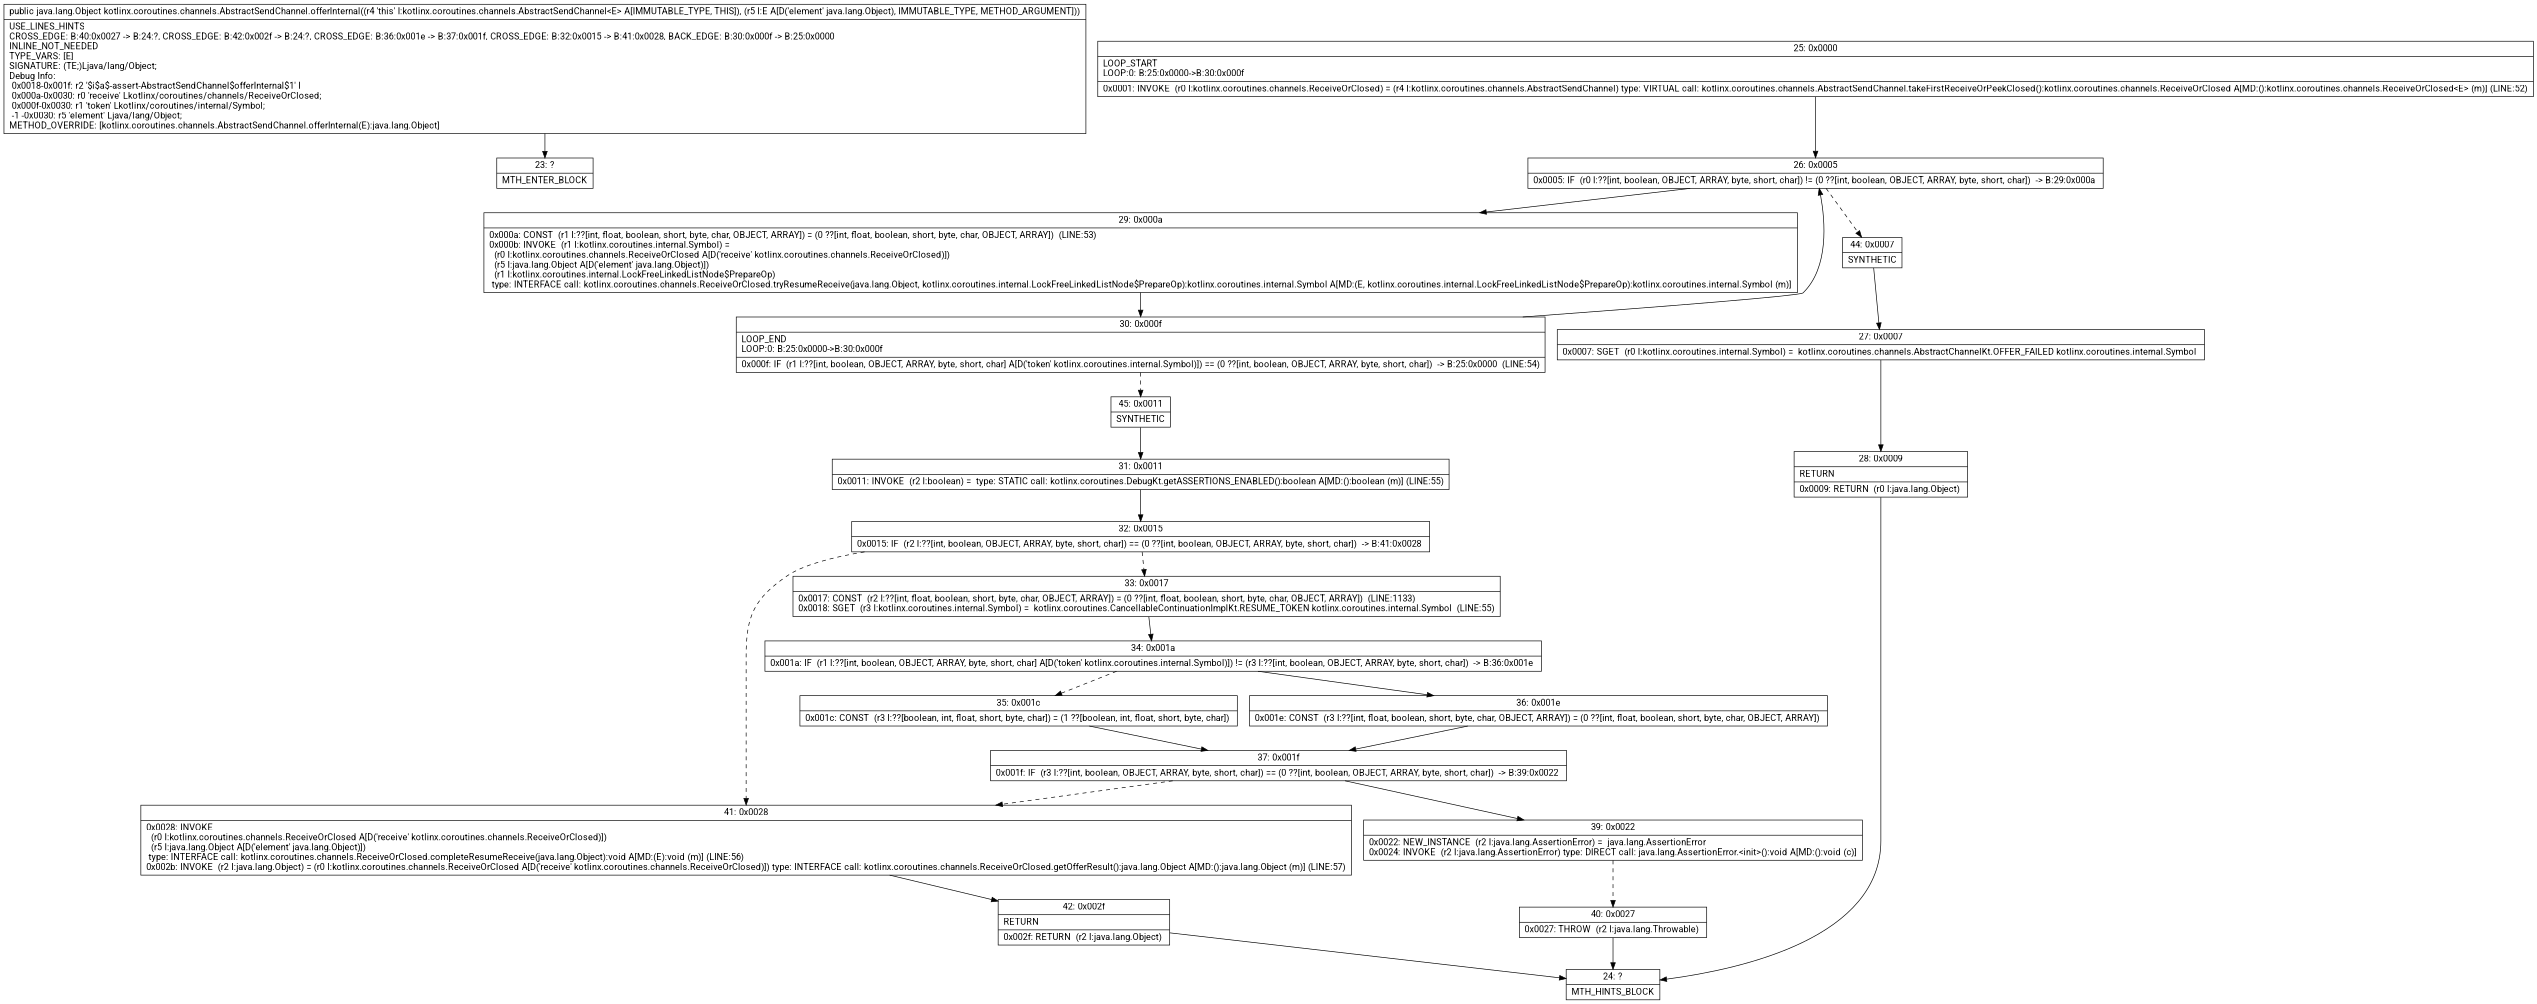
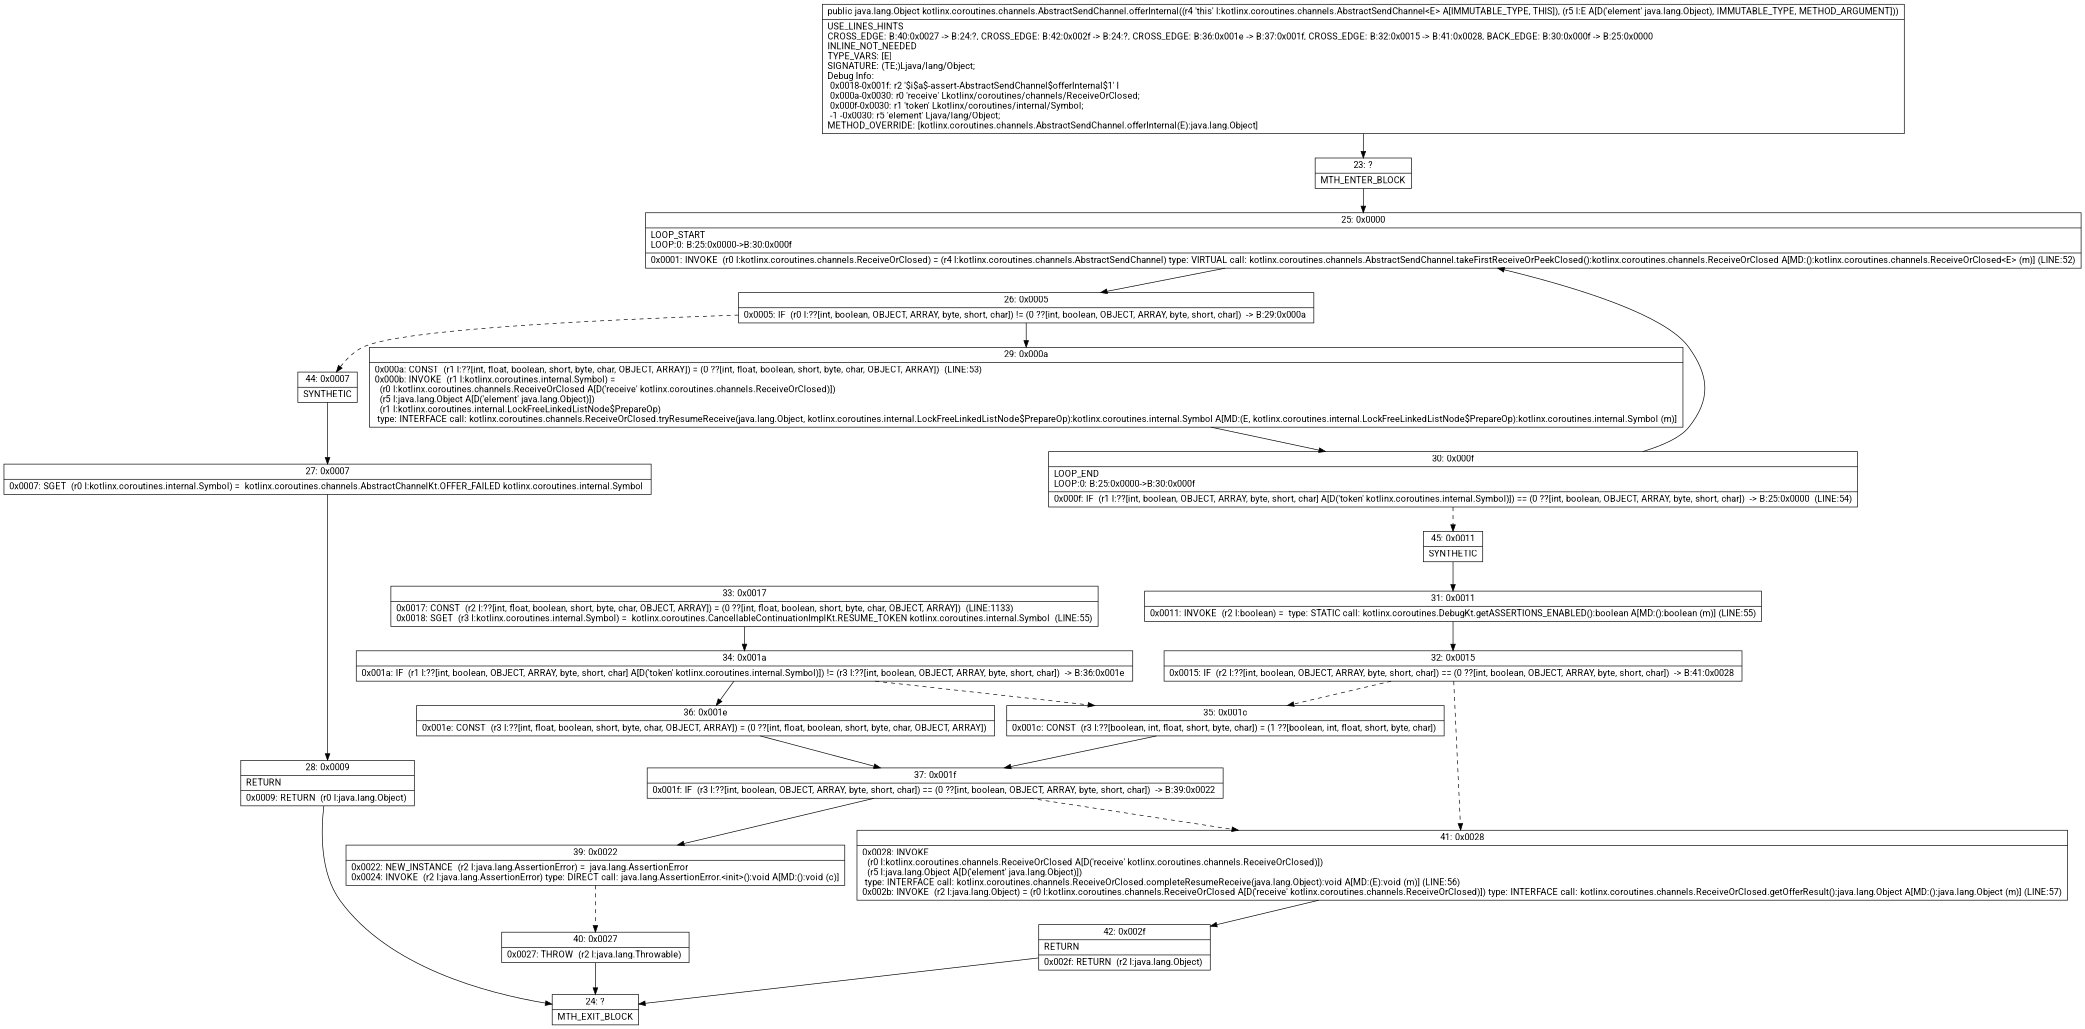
none -> (1363, 197)
(1715, 302) -> (1665, 327)
(1143, 561) -> (1343, 693)
(1613, 992) -> (595, 1017)
